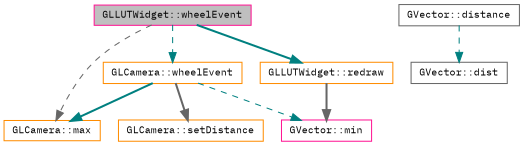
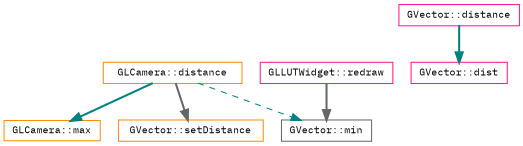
(173, 15) -> none
(459, 15) -> (459, 15)
(459, 39) -> (459, 39)
(173, 73) -> (173, 73)
(327, 73) -> (327, 73)
(459, 73) -> (459, 73)
(191, 131) -> (191, 131)
(327, 131) -> (327, 131)
